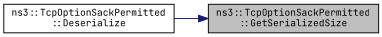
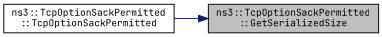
(89, 19) -> (89, 19)
